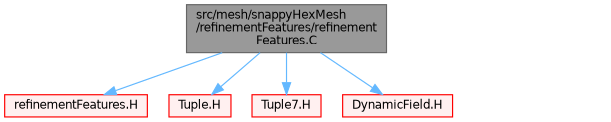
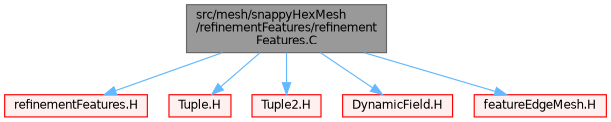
(287, 106) -> (287, 106)
none -> (540, 106)
